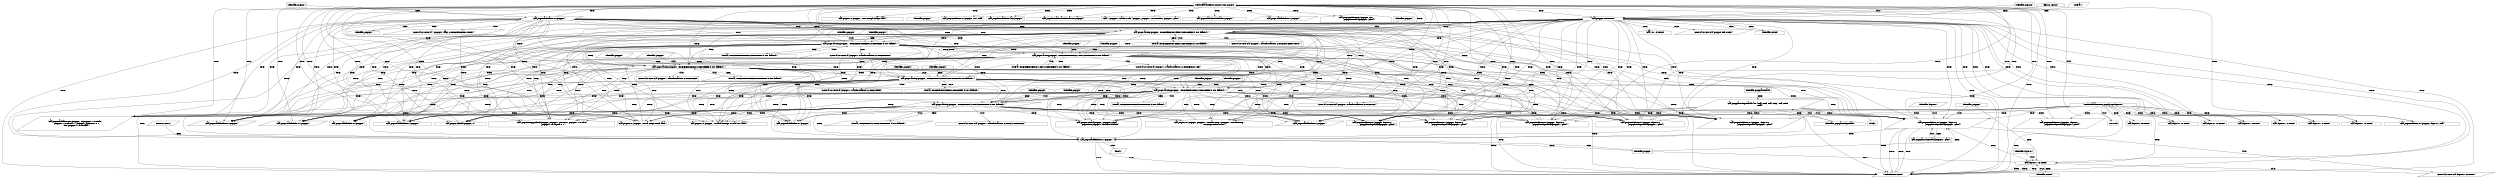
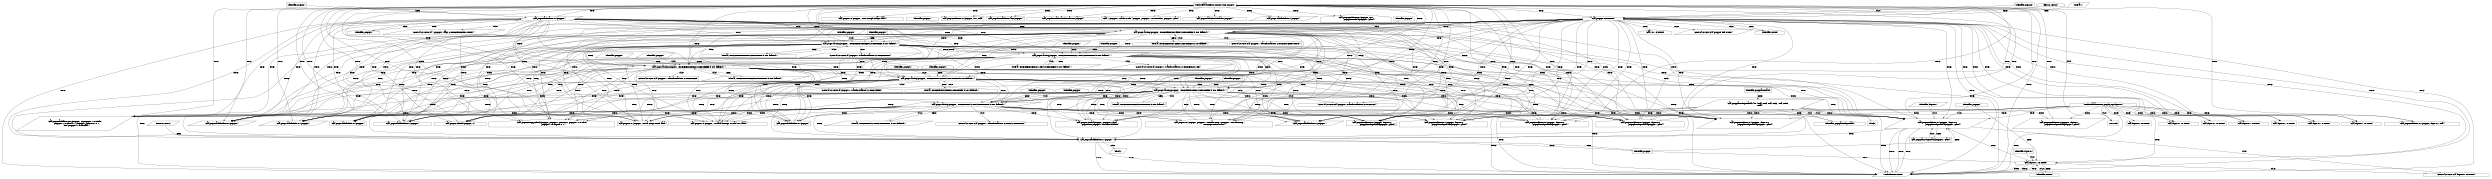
(2456, 174) -> (2456, 174)
